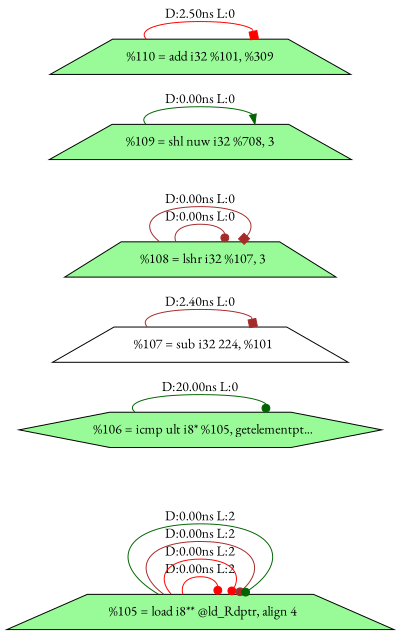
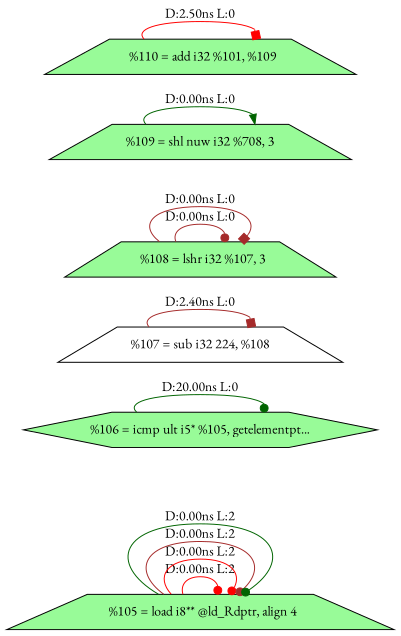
(200, 57) -> (200, 57)
(200, 345) -> (200, 345)
(200, 430) -> (200, 430)
